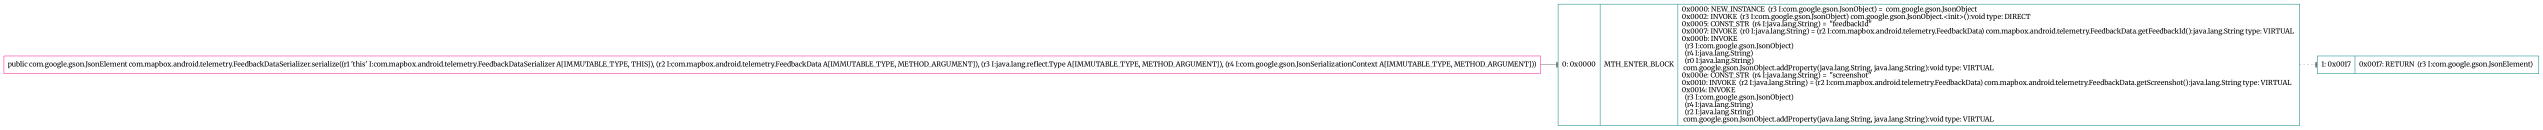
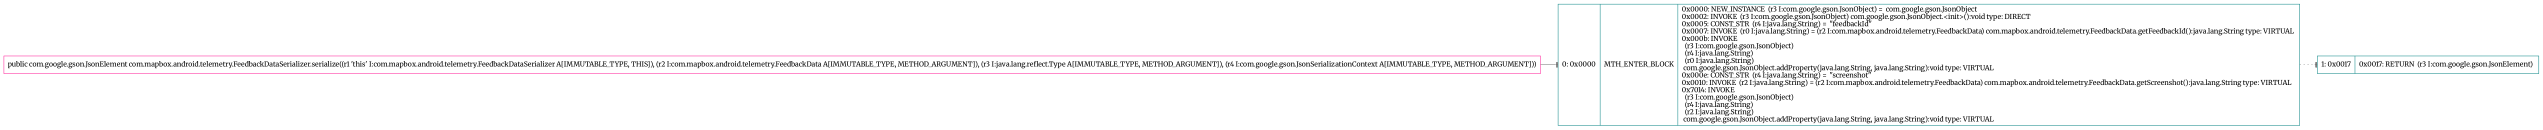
(1710, 90) -> (1710, 90)
